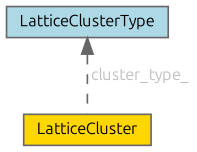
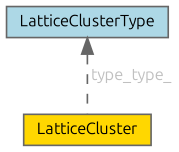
(139, 76) -> (130, 76)
